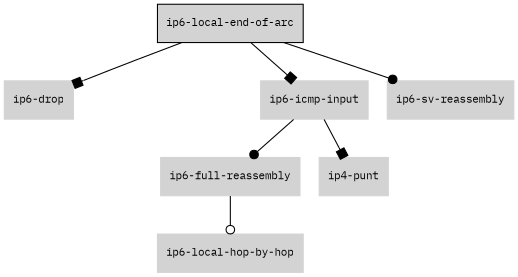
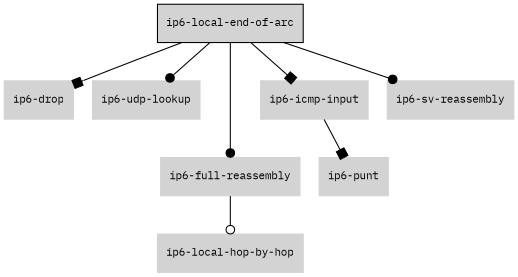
none -> (146, 100)
(276, 135) -> (230, 96)
(354, 177) -> (354, 177)
